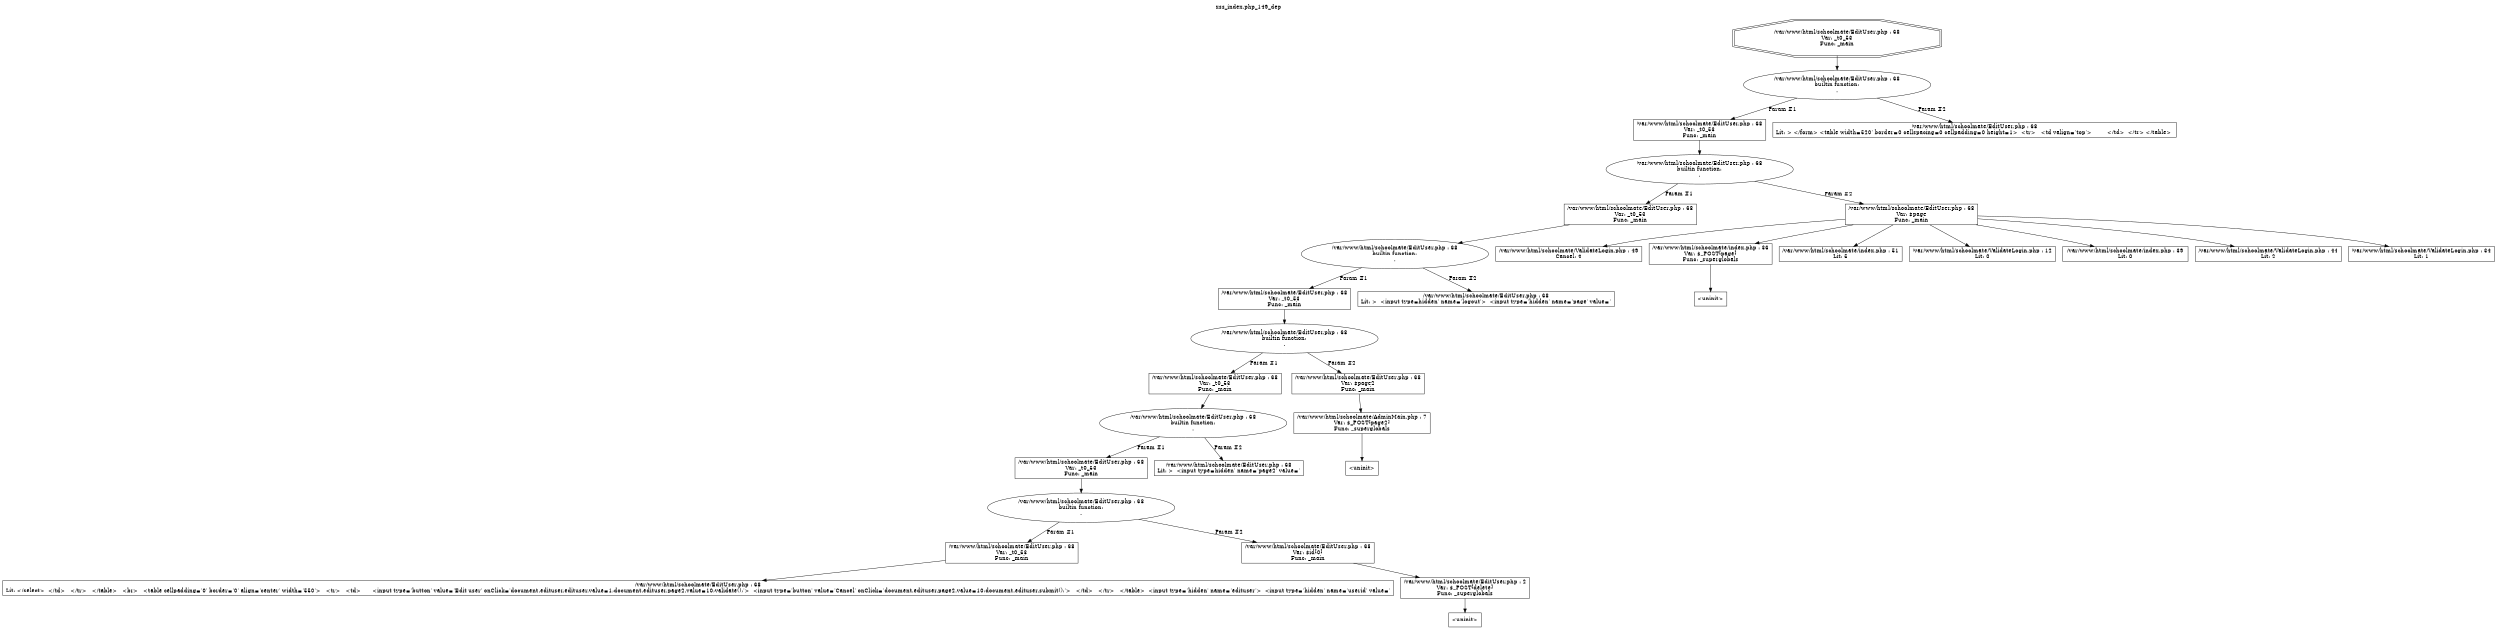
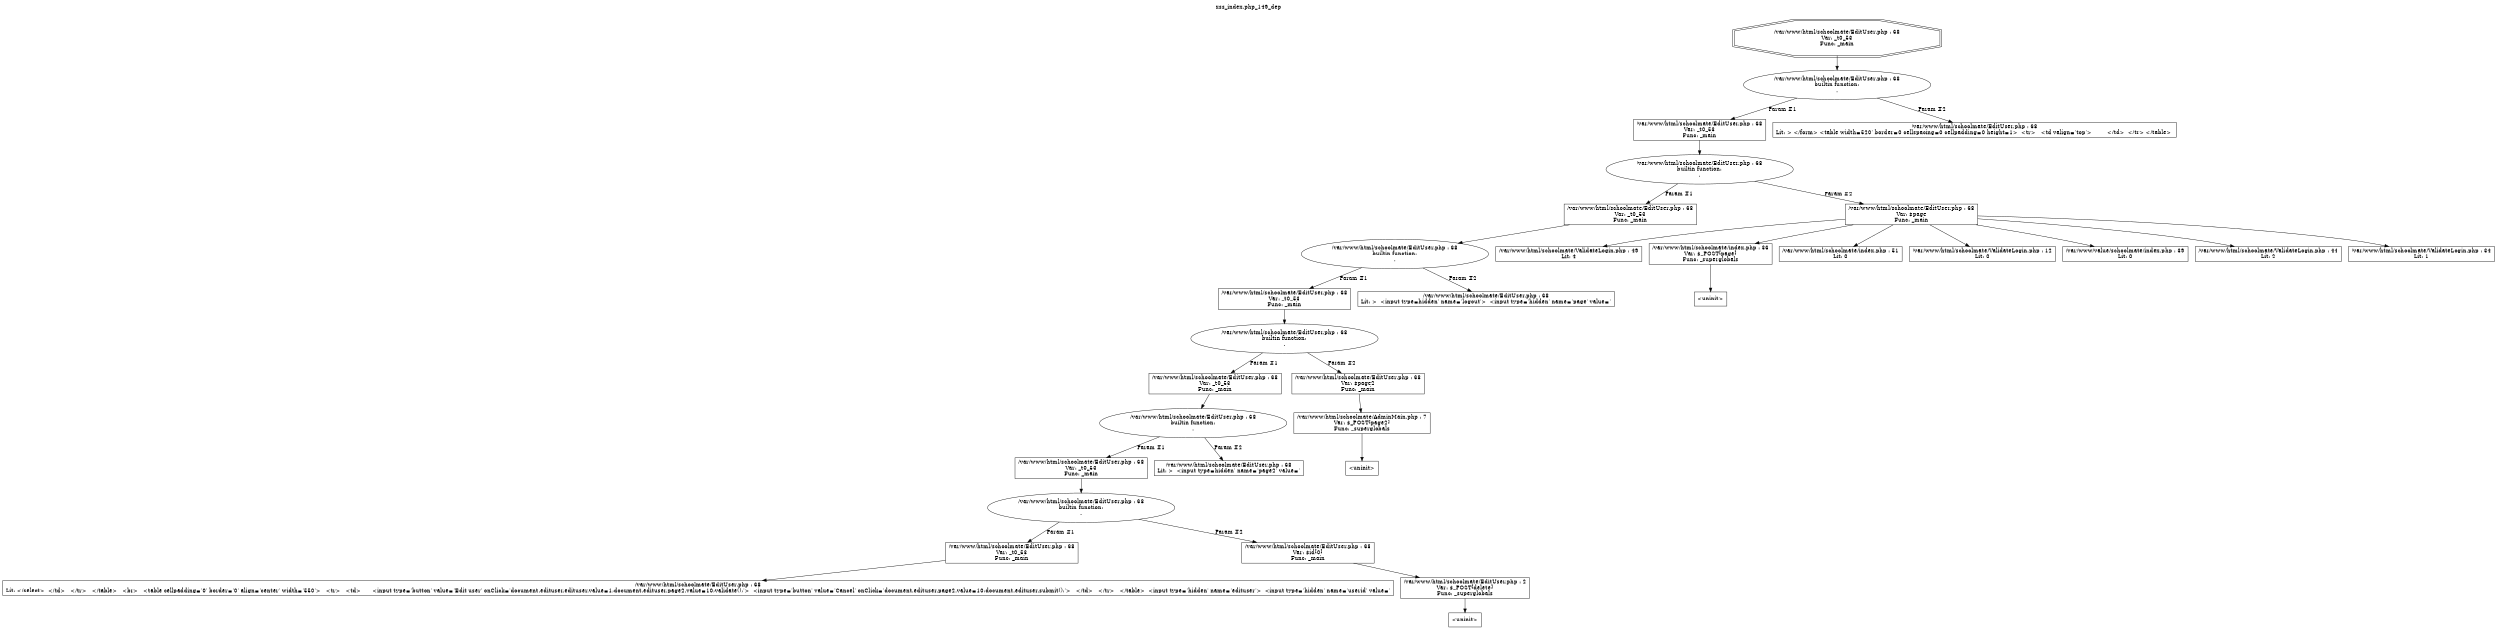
(1569, 254) -> (1569, 254)
(1841, 254) -> (1841, 254)
(2125, 254) -> (2125, 254)
